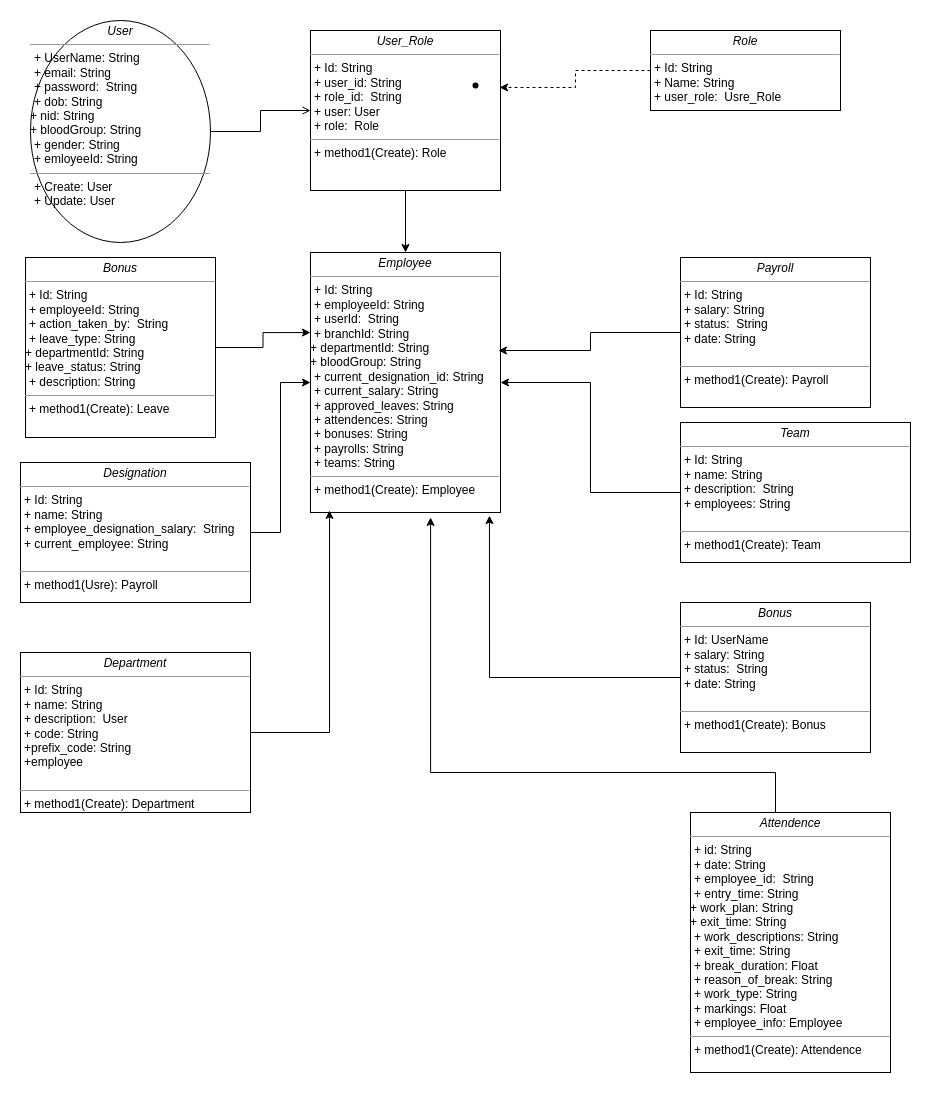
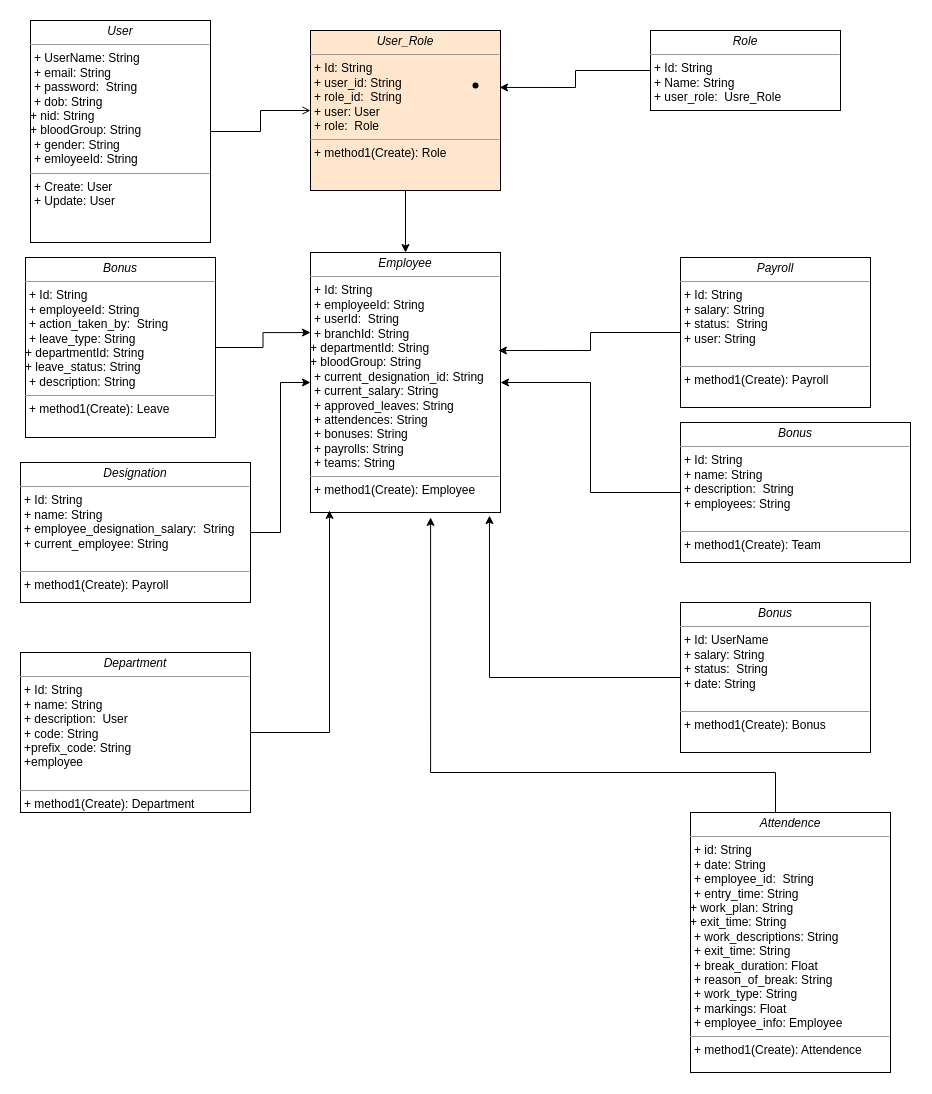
(576, 77) -> (576, 77)
(406, 111) -> (406, 111)
(121, 132) -> (121, 132)
(760, 301) -> (760, 301)
(753, 466) -> (753, 466)
(136, 506) -> (136, 506)
